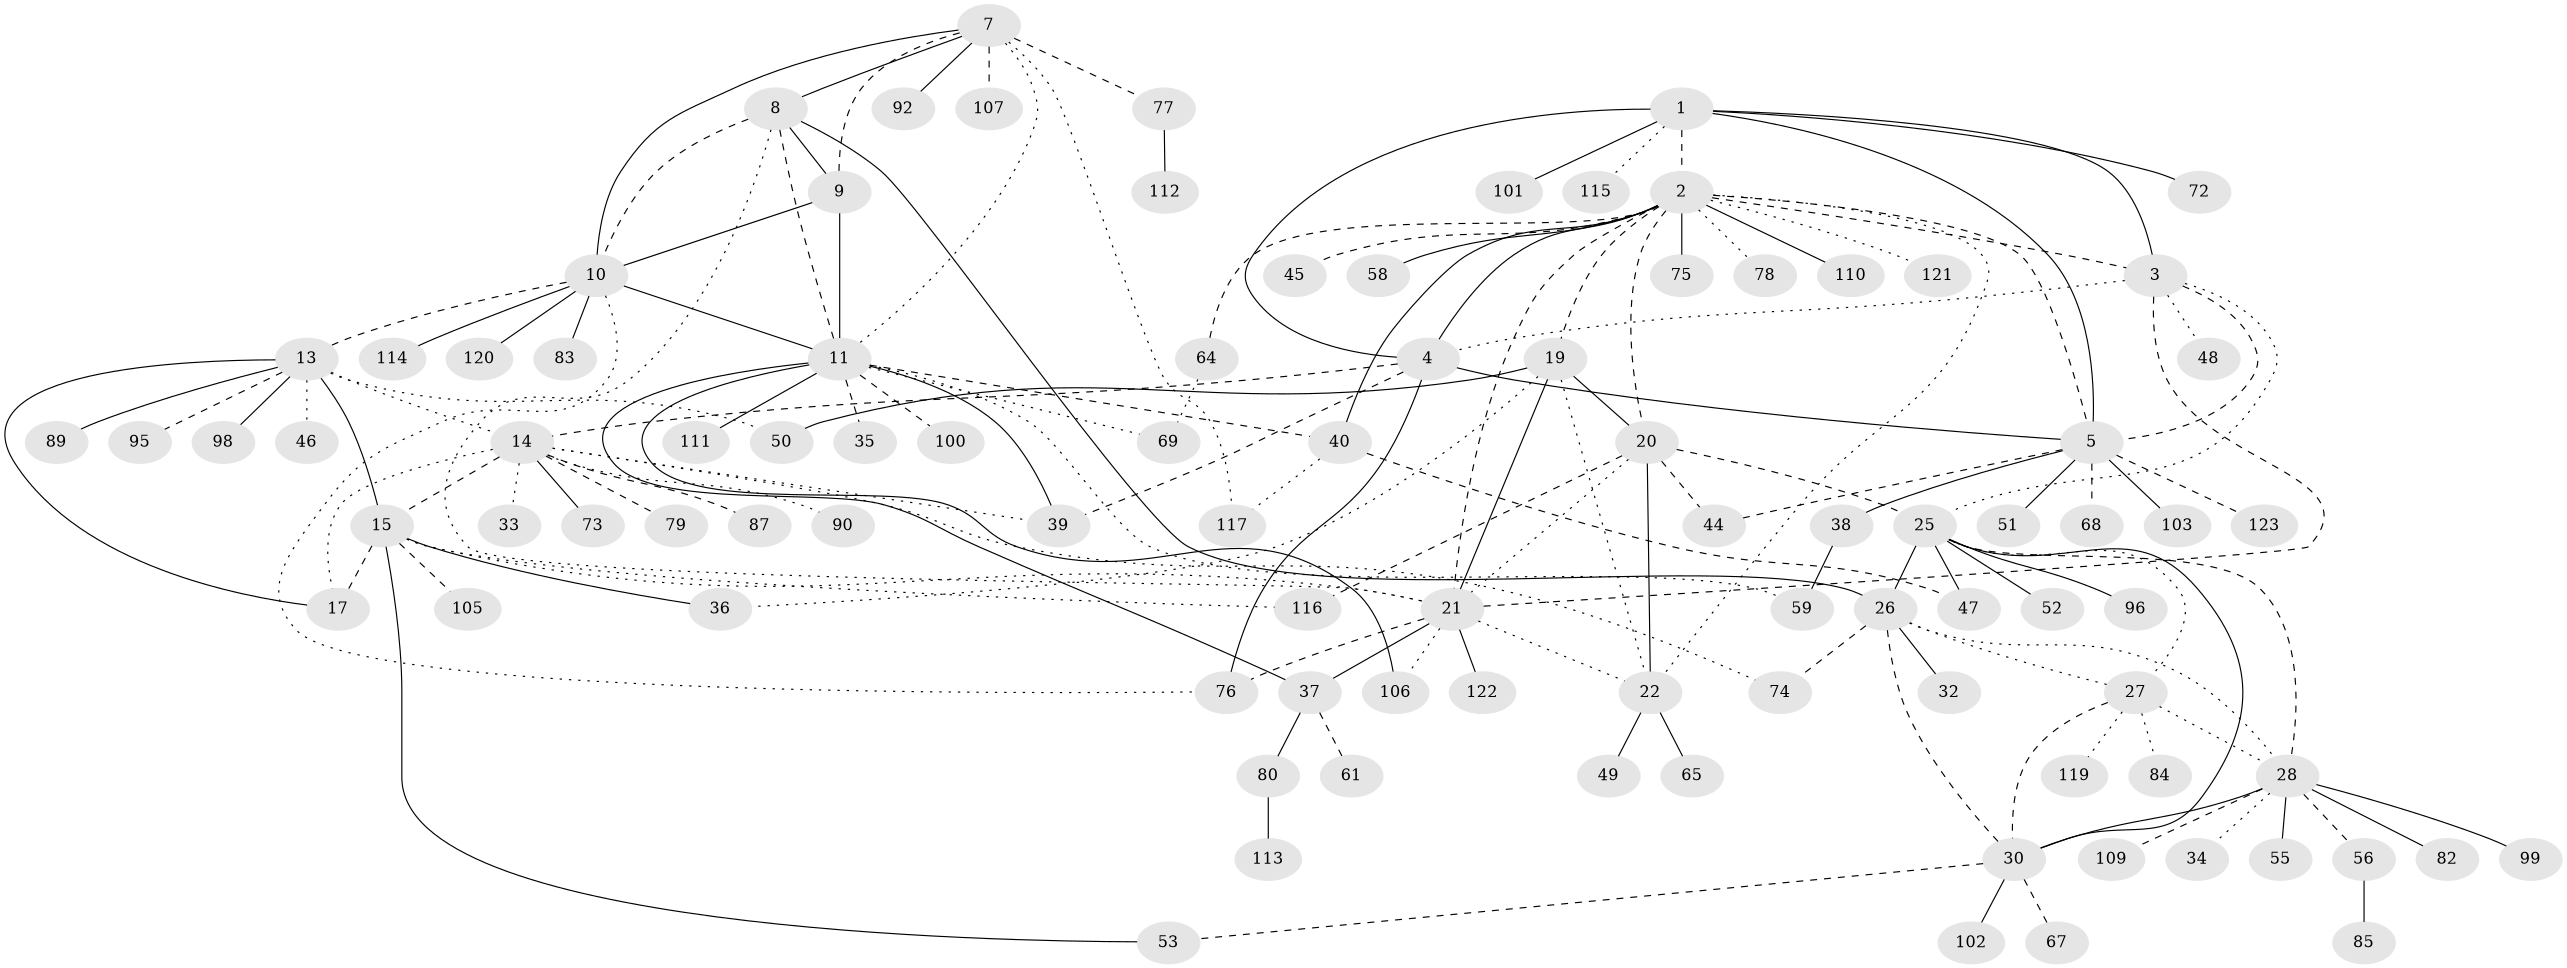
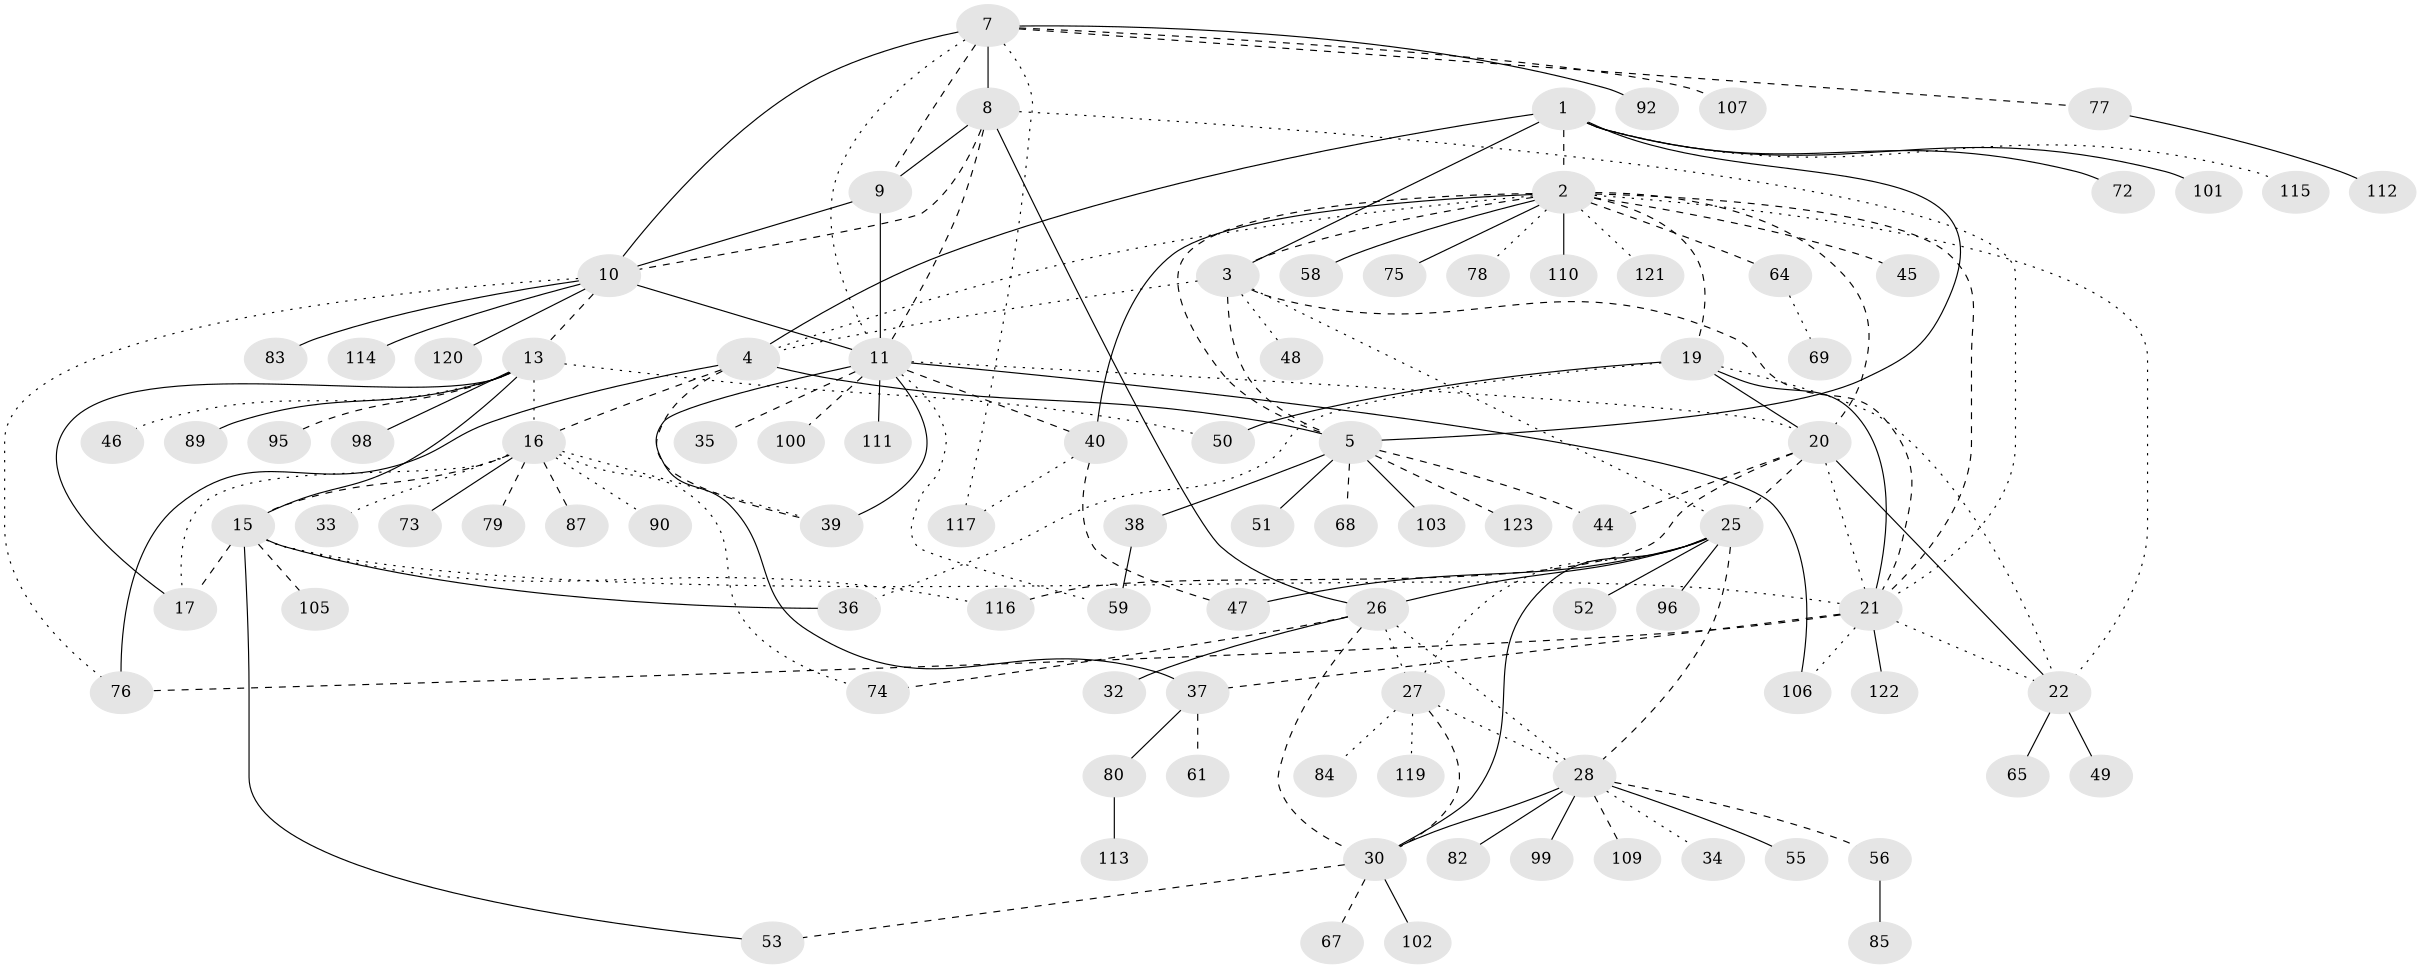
(1531, 245) -> (1149, 246)
(1018, 404) -> (1354, 386)
(522, 442) -> (534, 442)
(1381, 651) -> (1534, 651)
